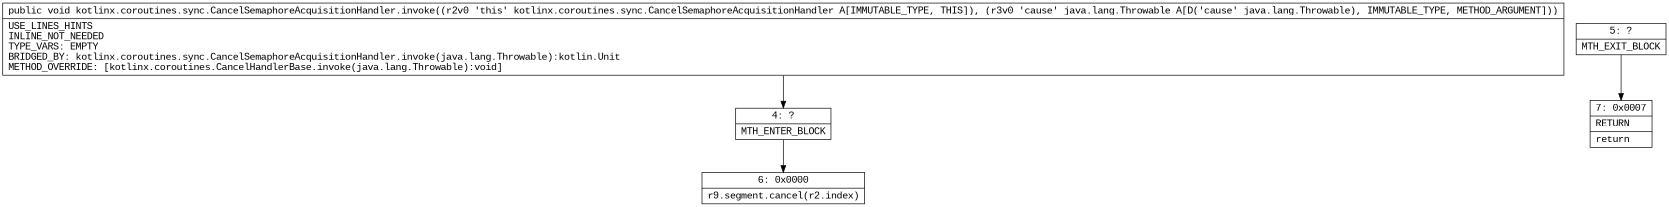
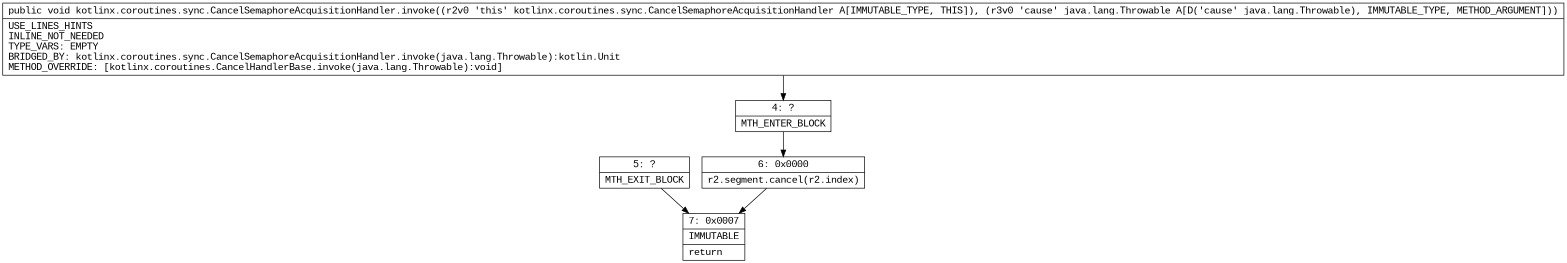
(1613, 124) -> (714, 236)
(783, 196) -> (783, 180)
none -> (756, 198)
